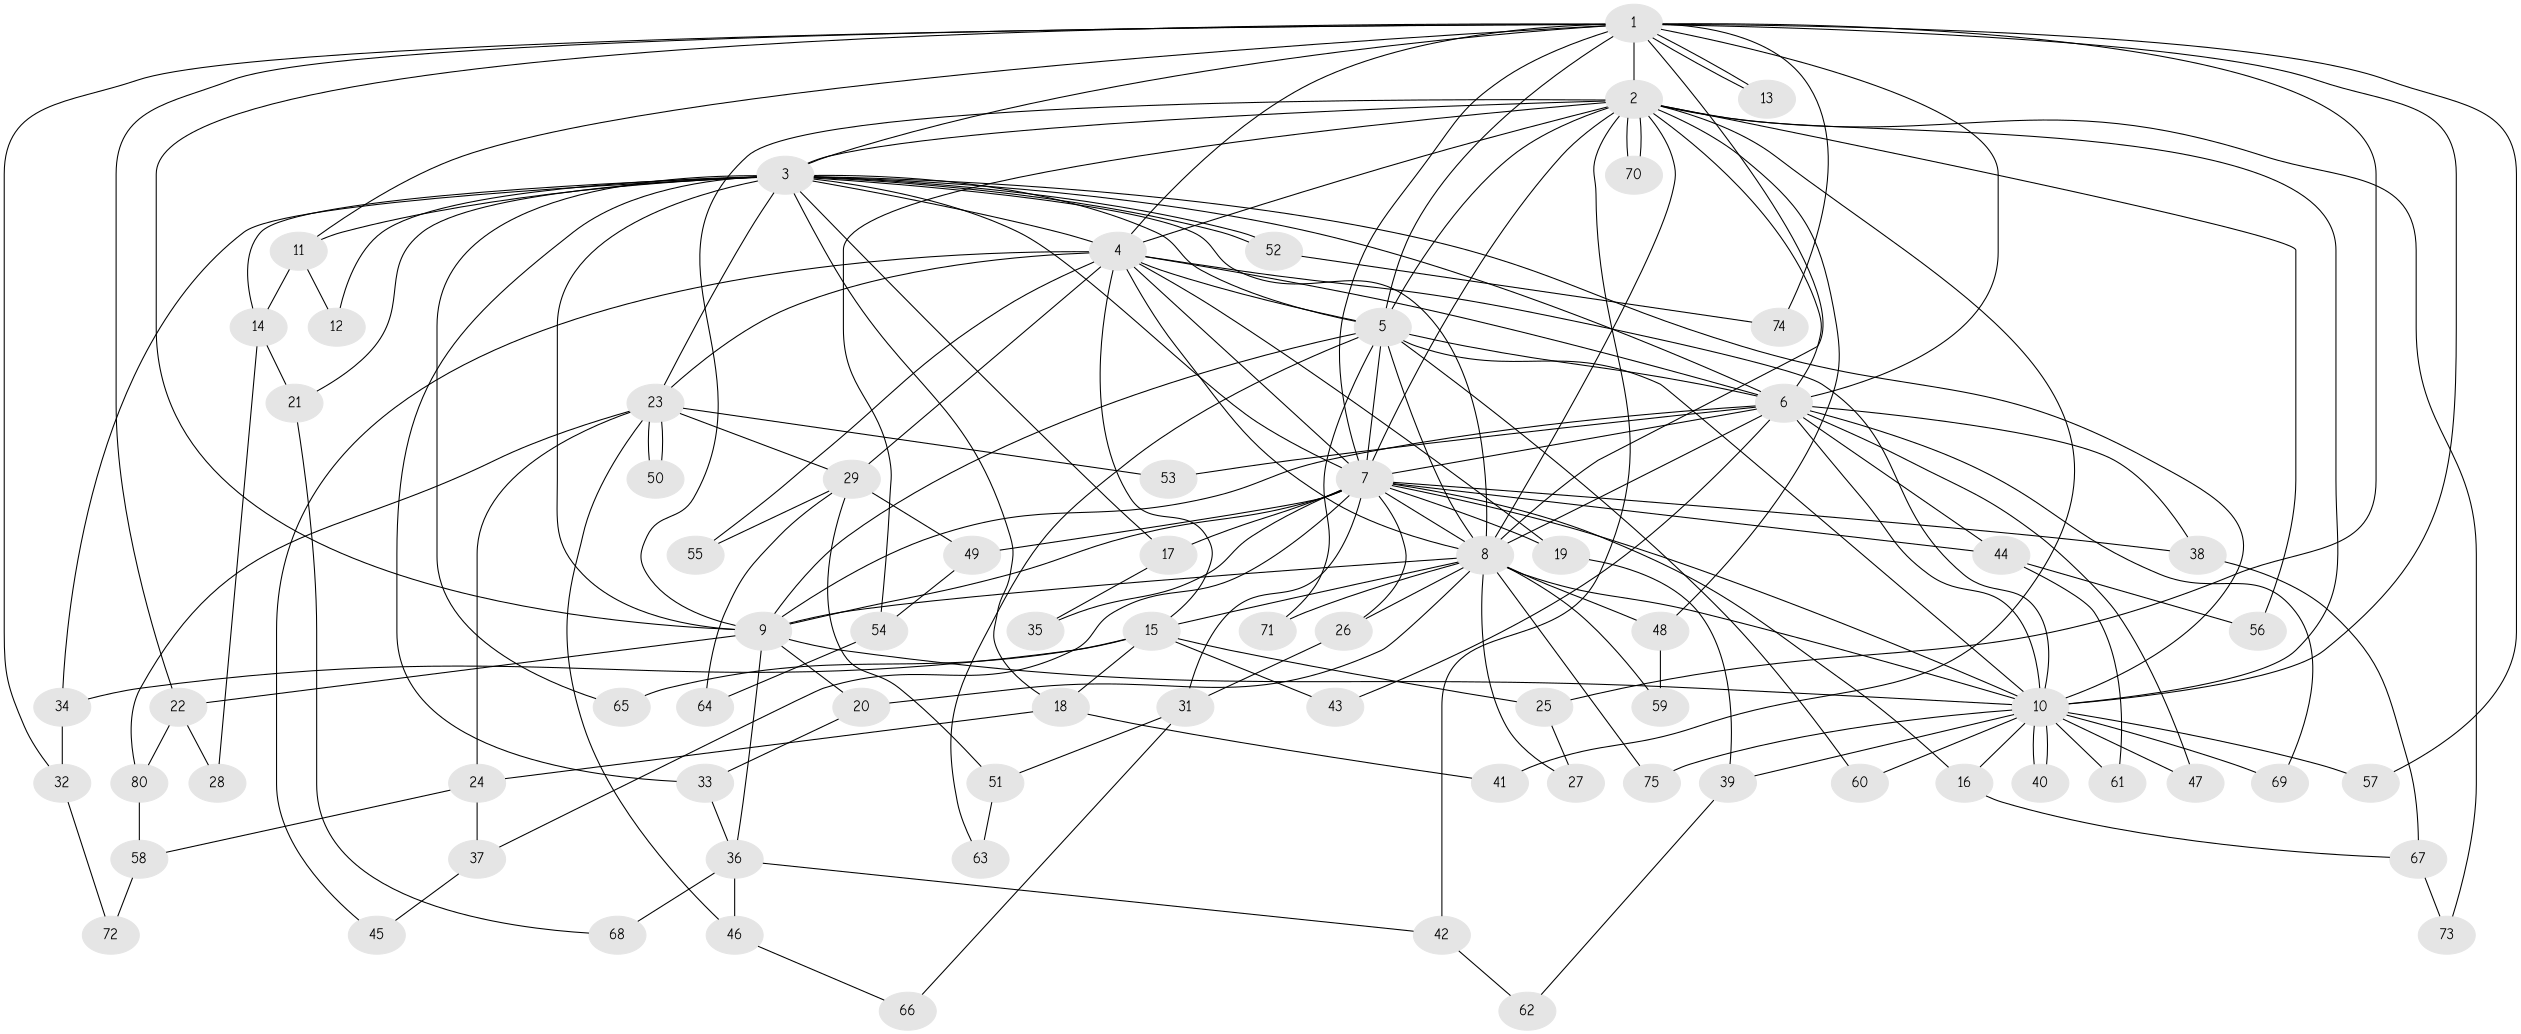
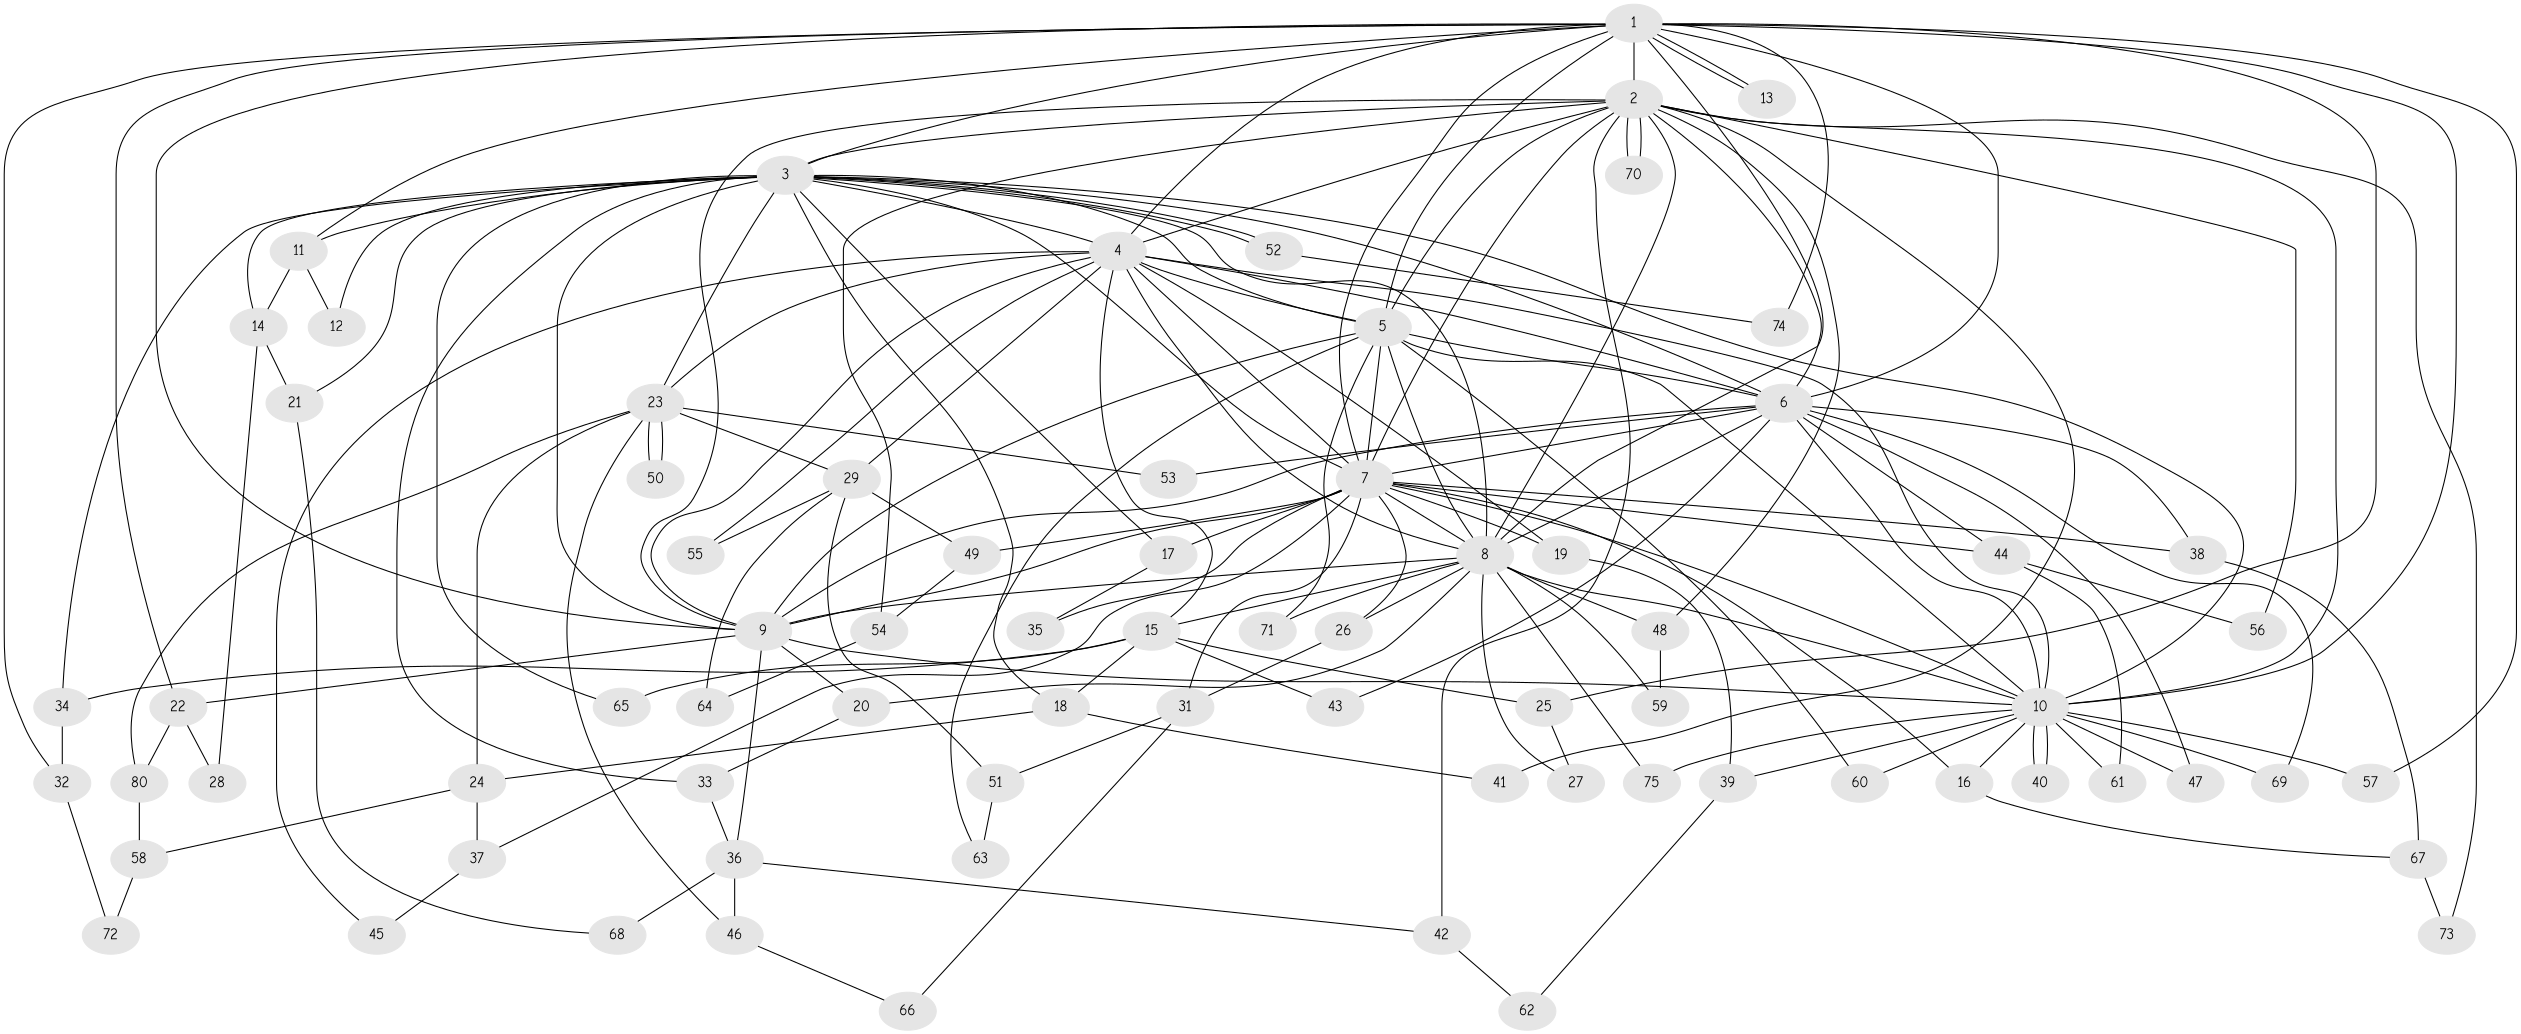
none -> (810, 420)
